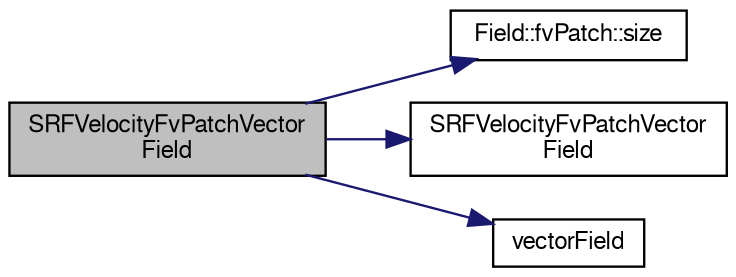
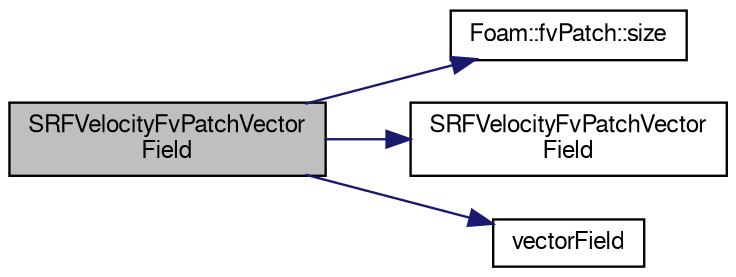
(569, 35) -> (569, 35)
